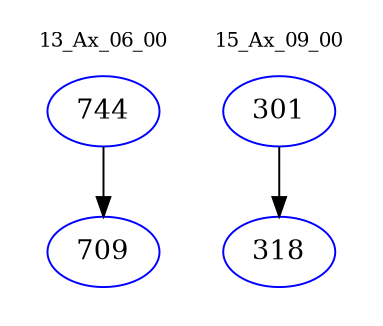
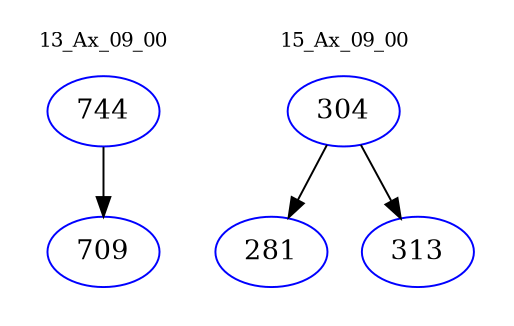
(103, 42) -> (103, 42)
(279, 111) -> (344, 111)
none -> (271, 252)
(279, 252) -> (418, 252)
